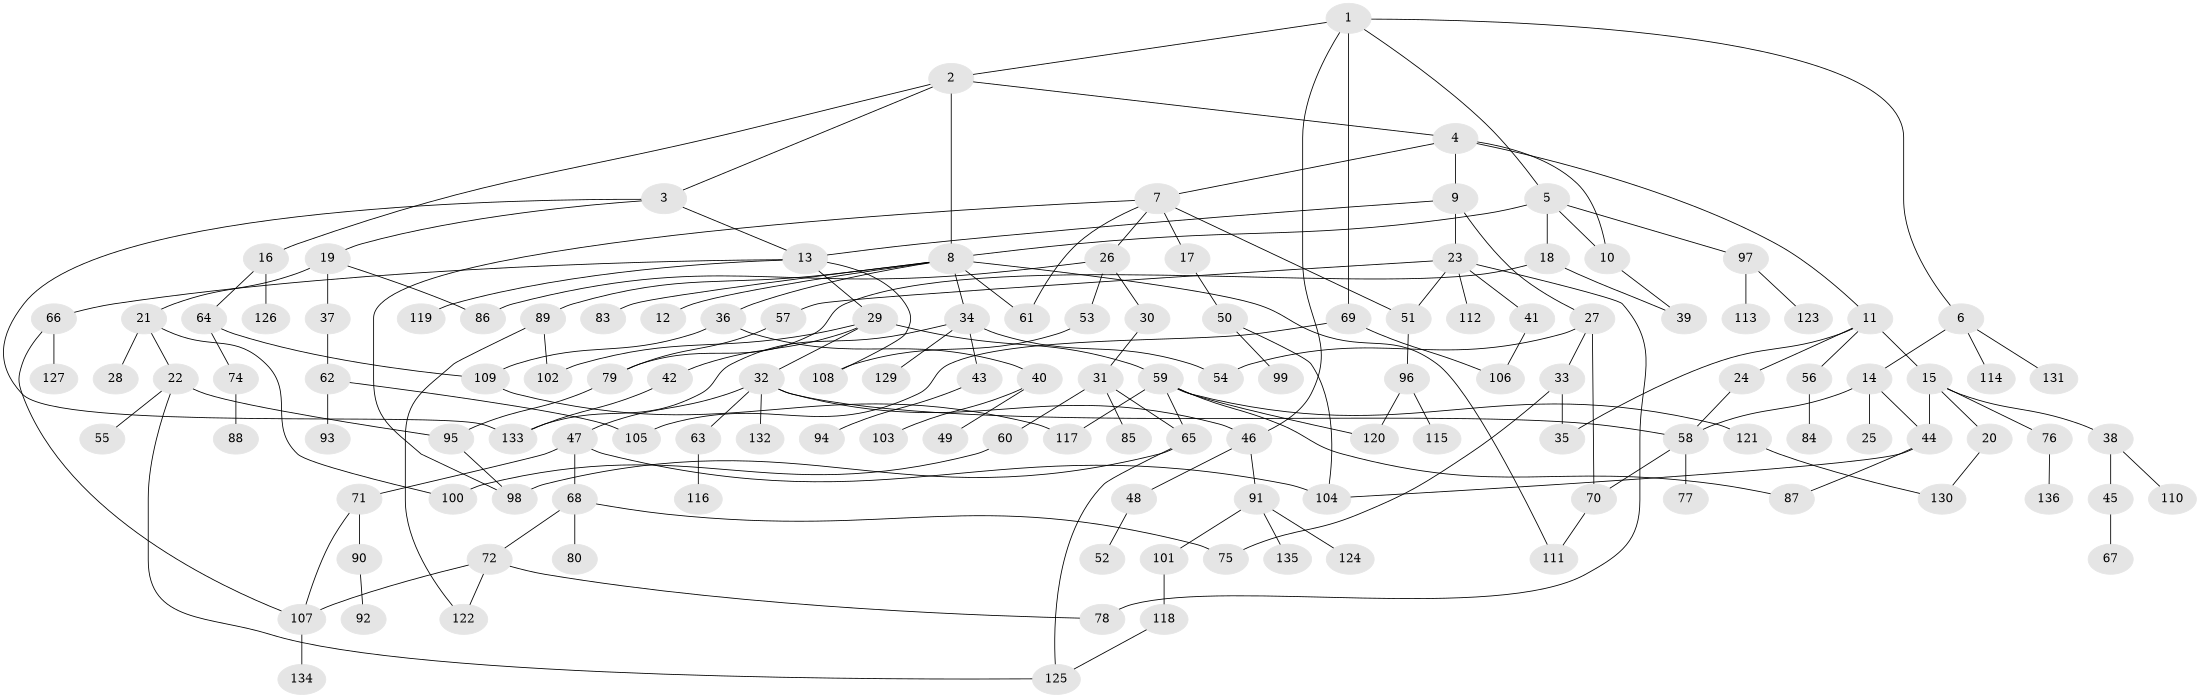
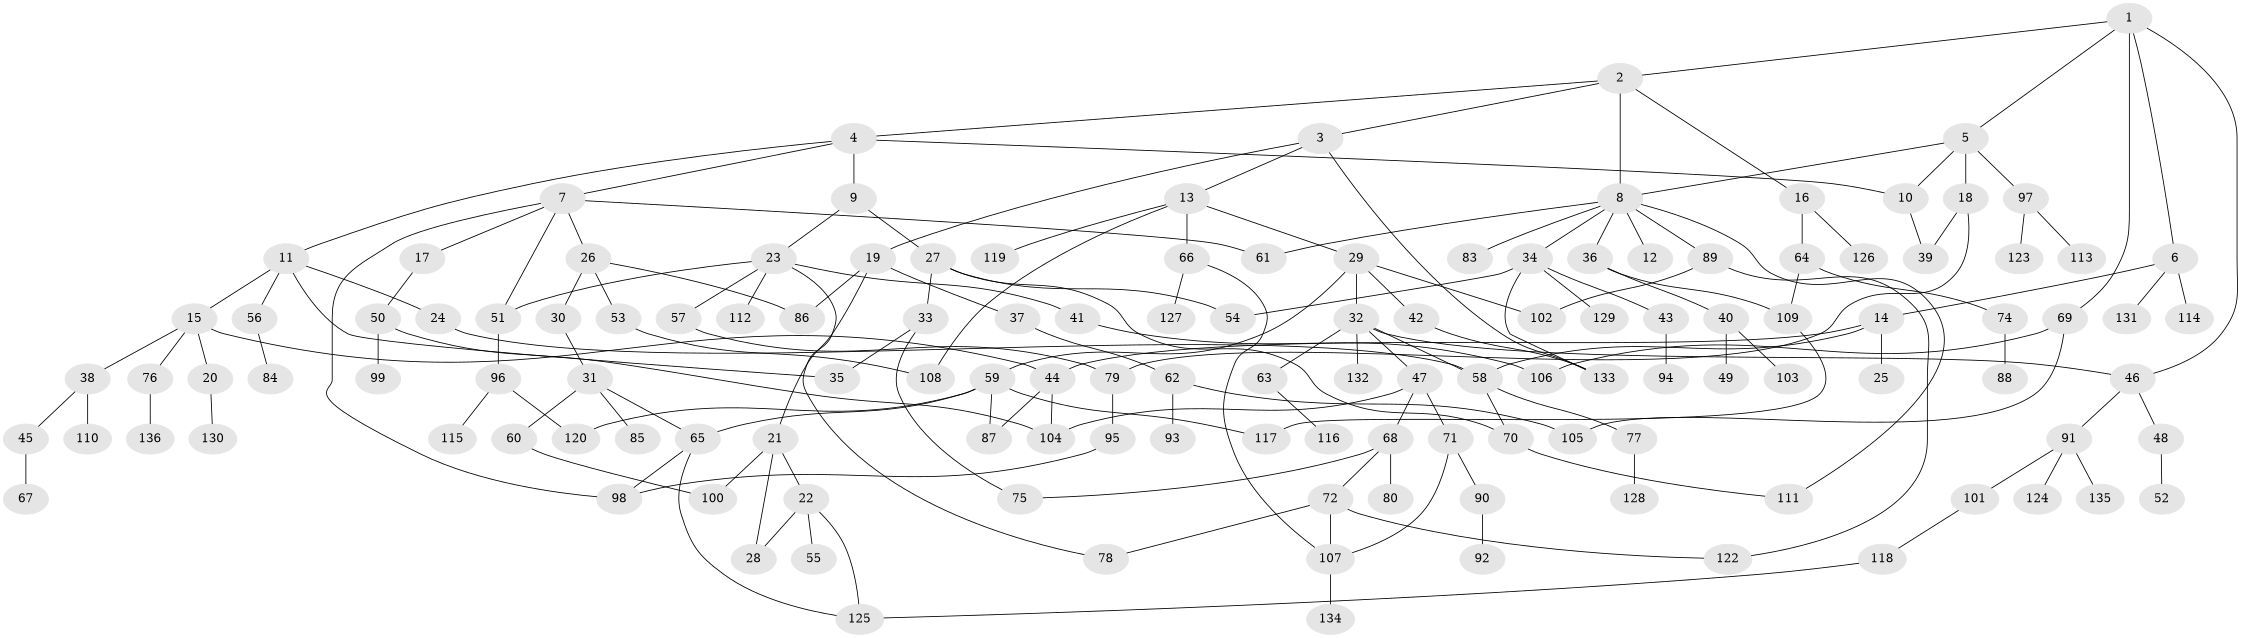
(1145, 223) -> none
(292, 413) -> (780, 529)
(1748, 439) -> none
none -> (1634, 499)
